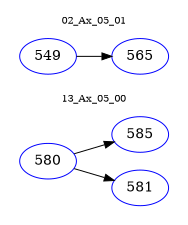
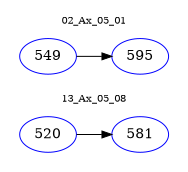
(140, 56) -> (140, 56)
(94, 99) -> (94, 99)
(140, 134) -> none
(48, 161) -> (48, 134)
